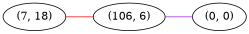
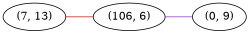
(34, 17) -> (34, 17)
(219, 17) -> (219, 17)
